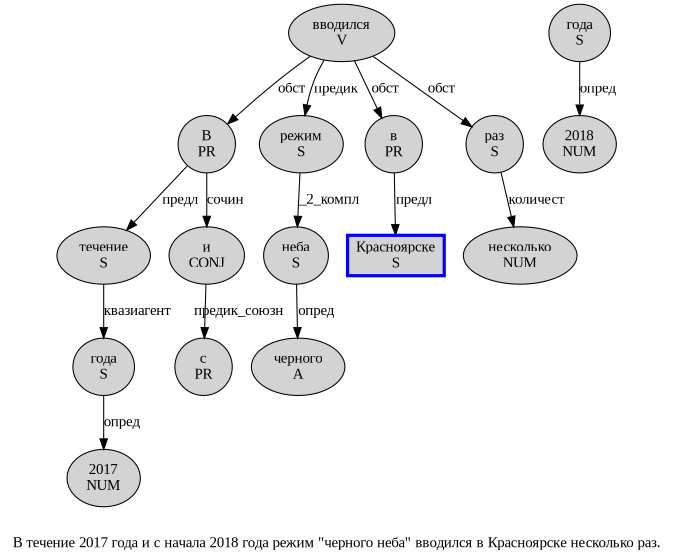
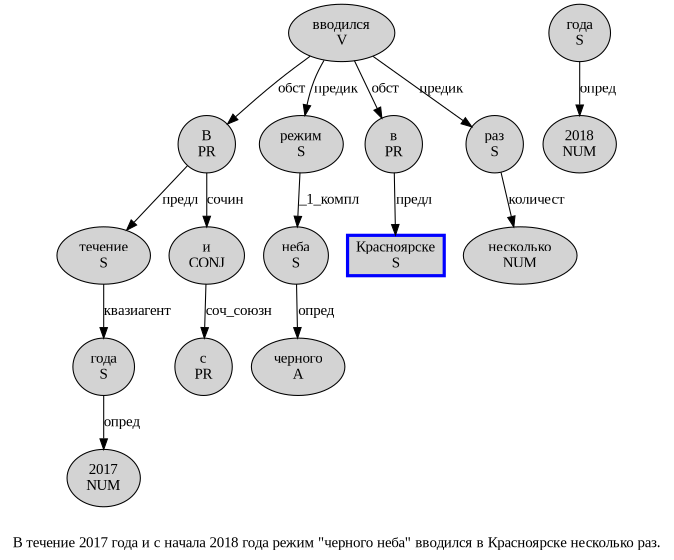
(442, 89) -> (442, 89)
(329, 200) -> (329, 200)
(239, 311) -> (239, 311)
